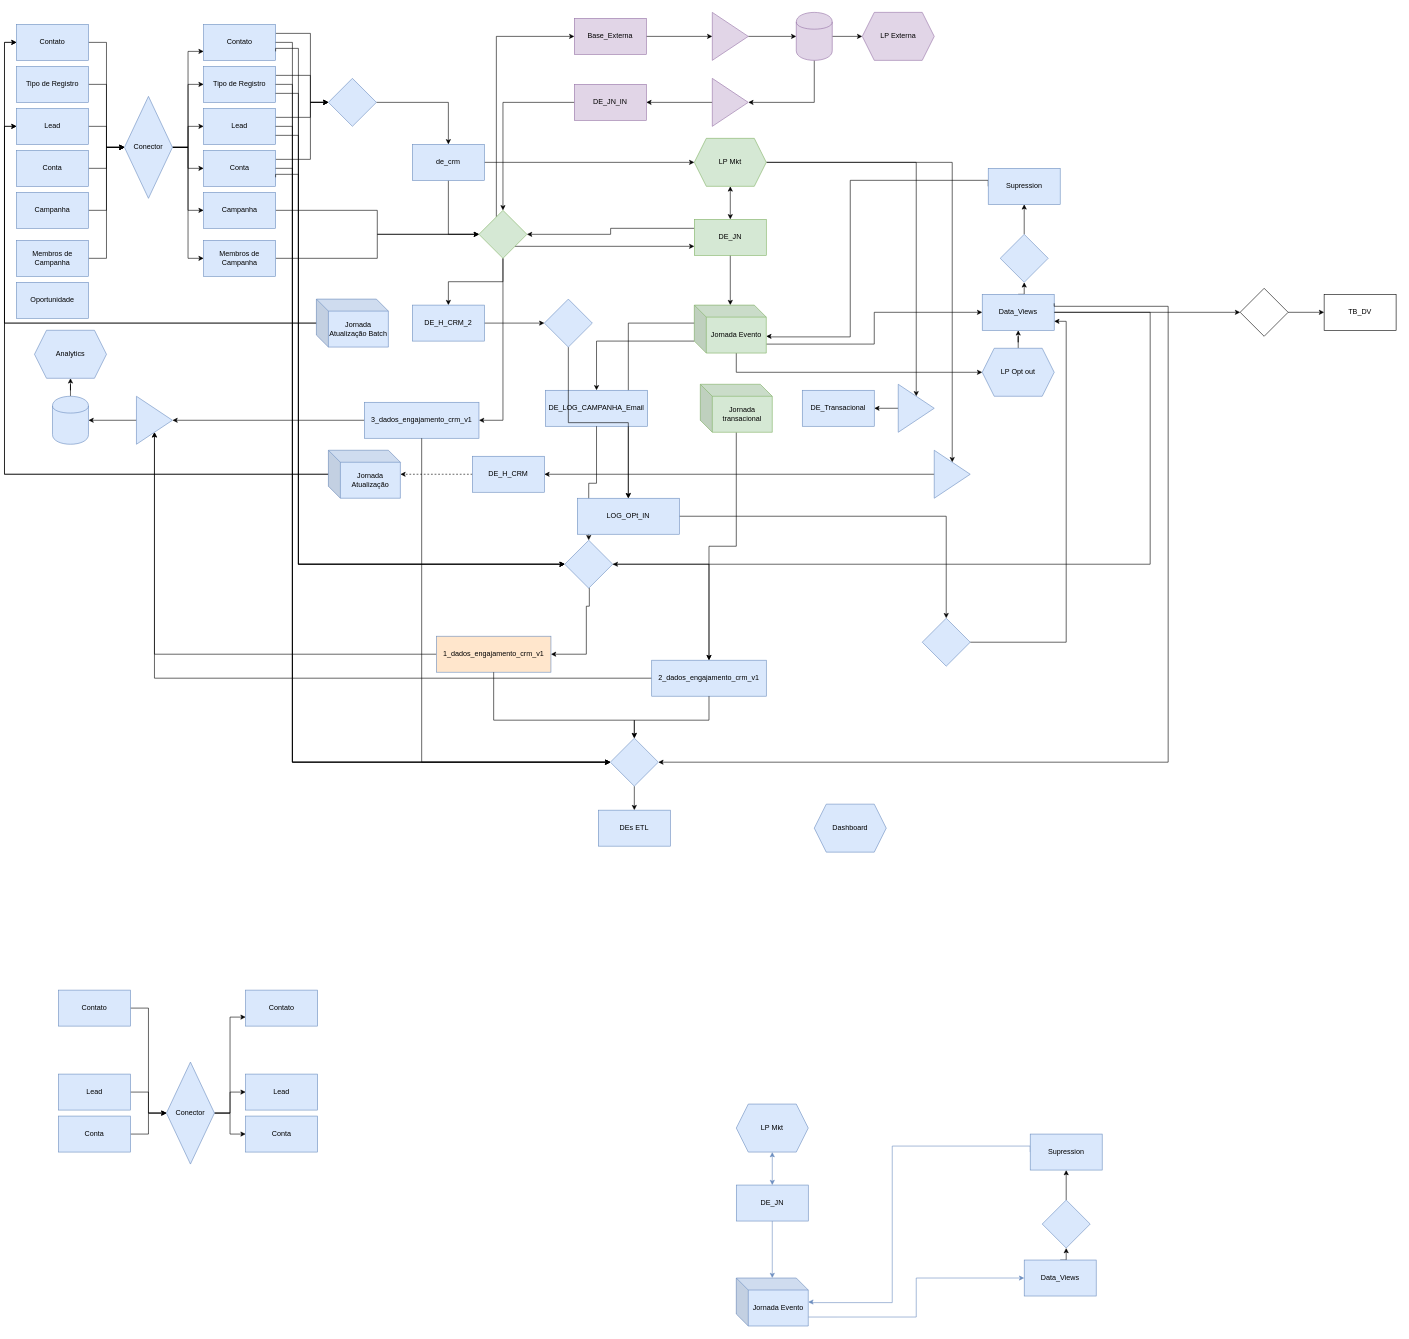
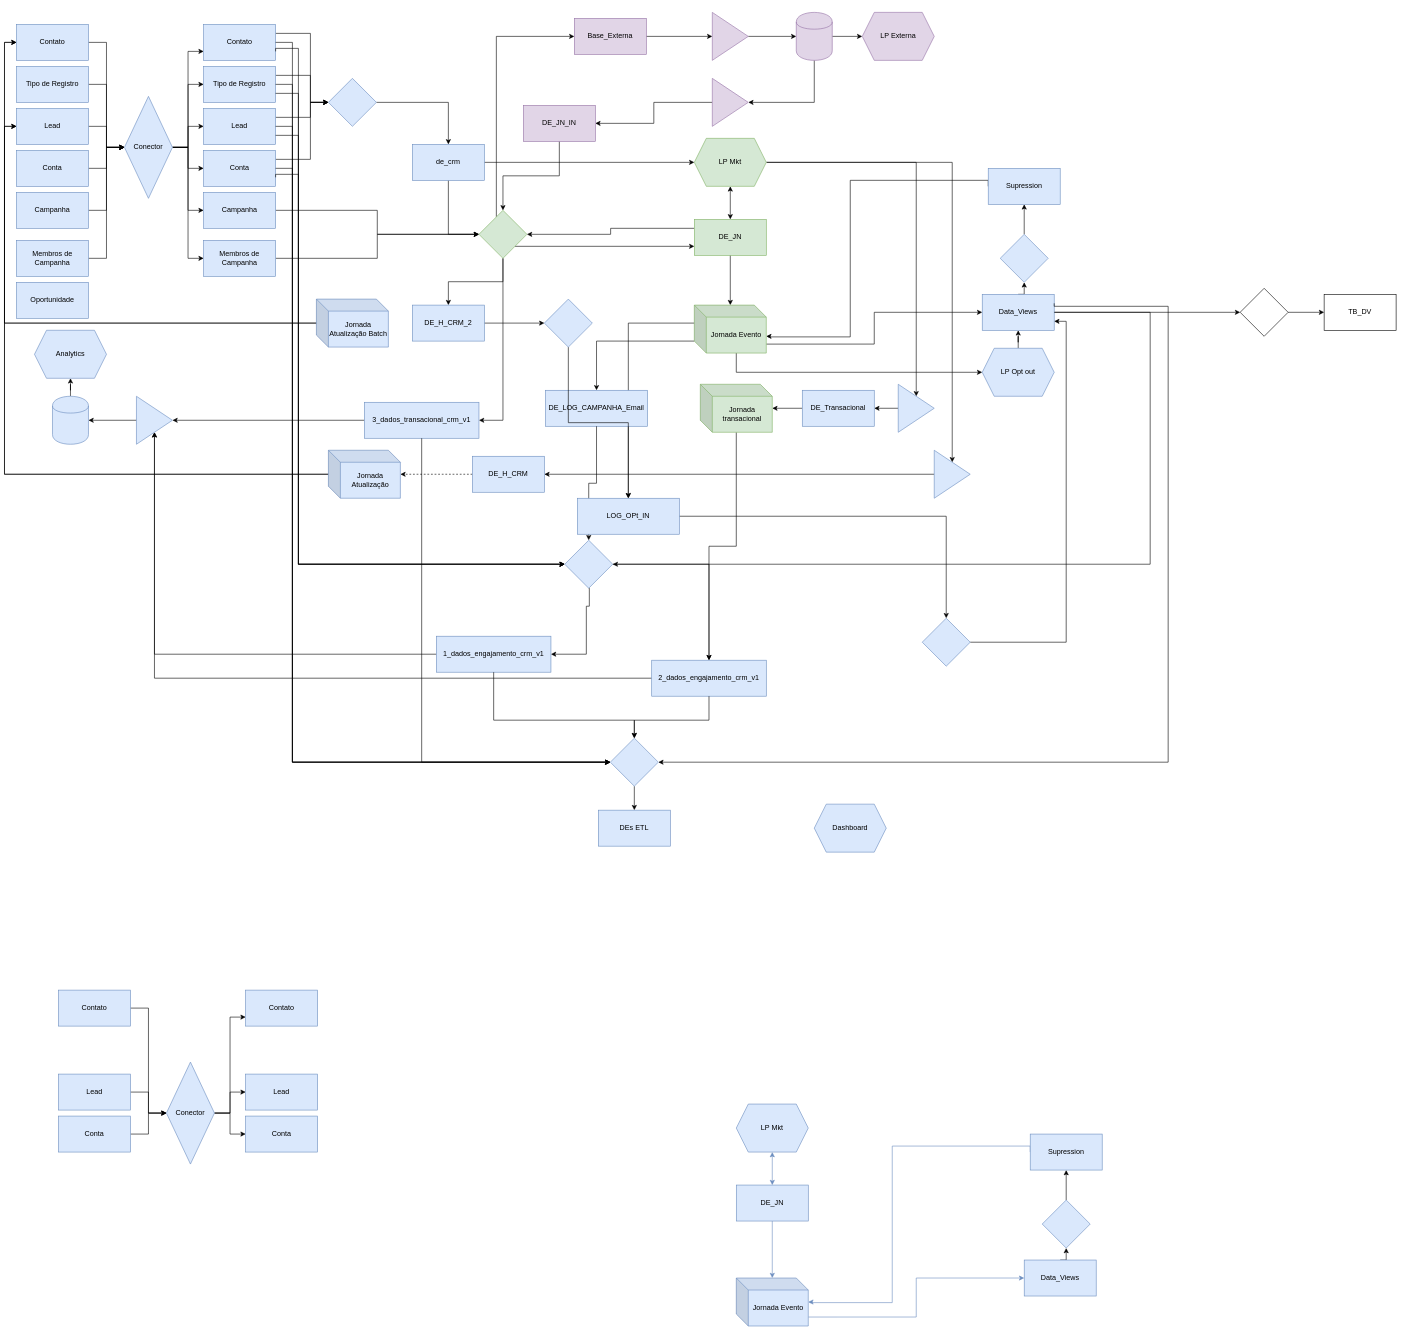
(611, 102) -> (560, 123)
none -> (777, 408)
(422, 420) -> (422, 420)
(494, 654) -> (494, 654)
